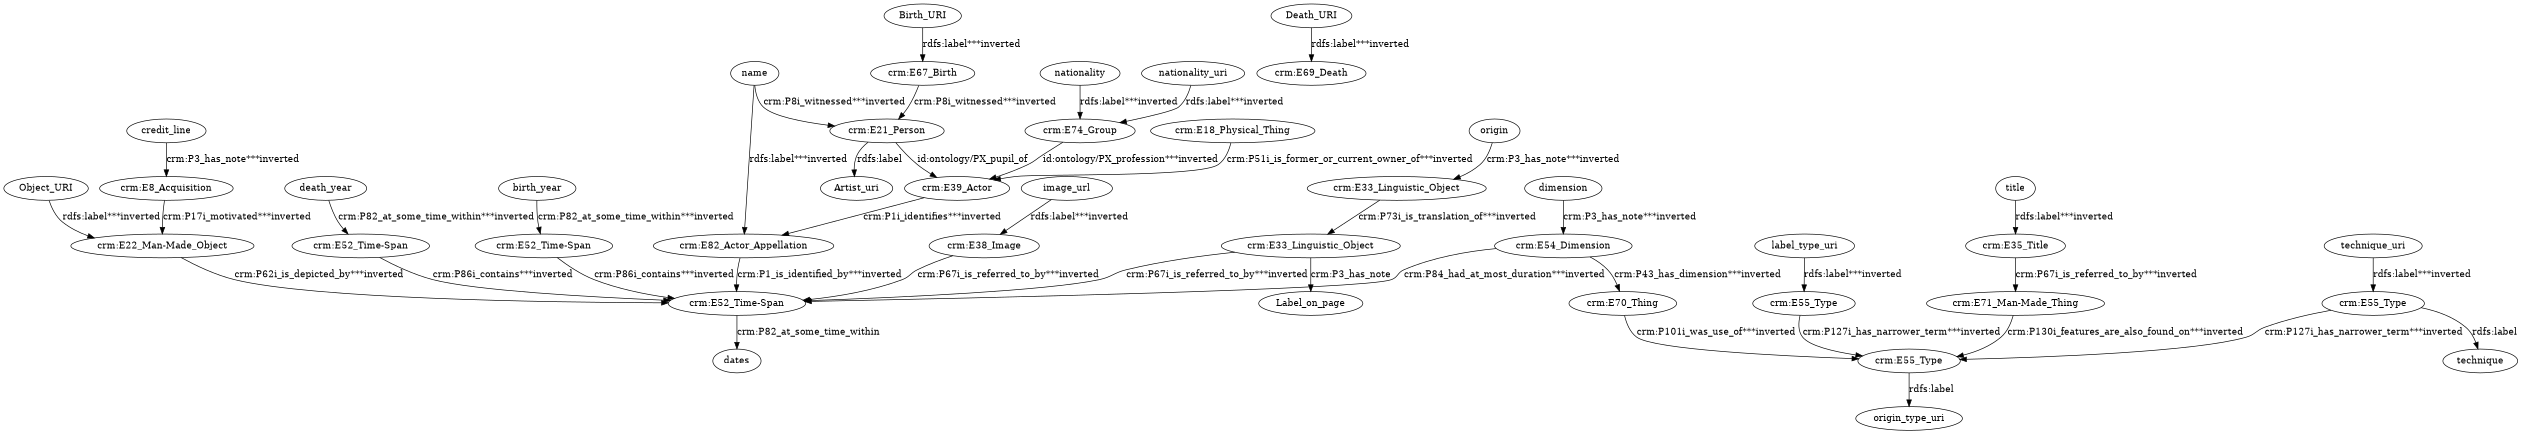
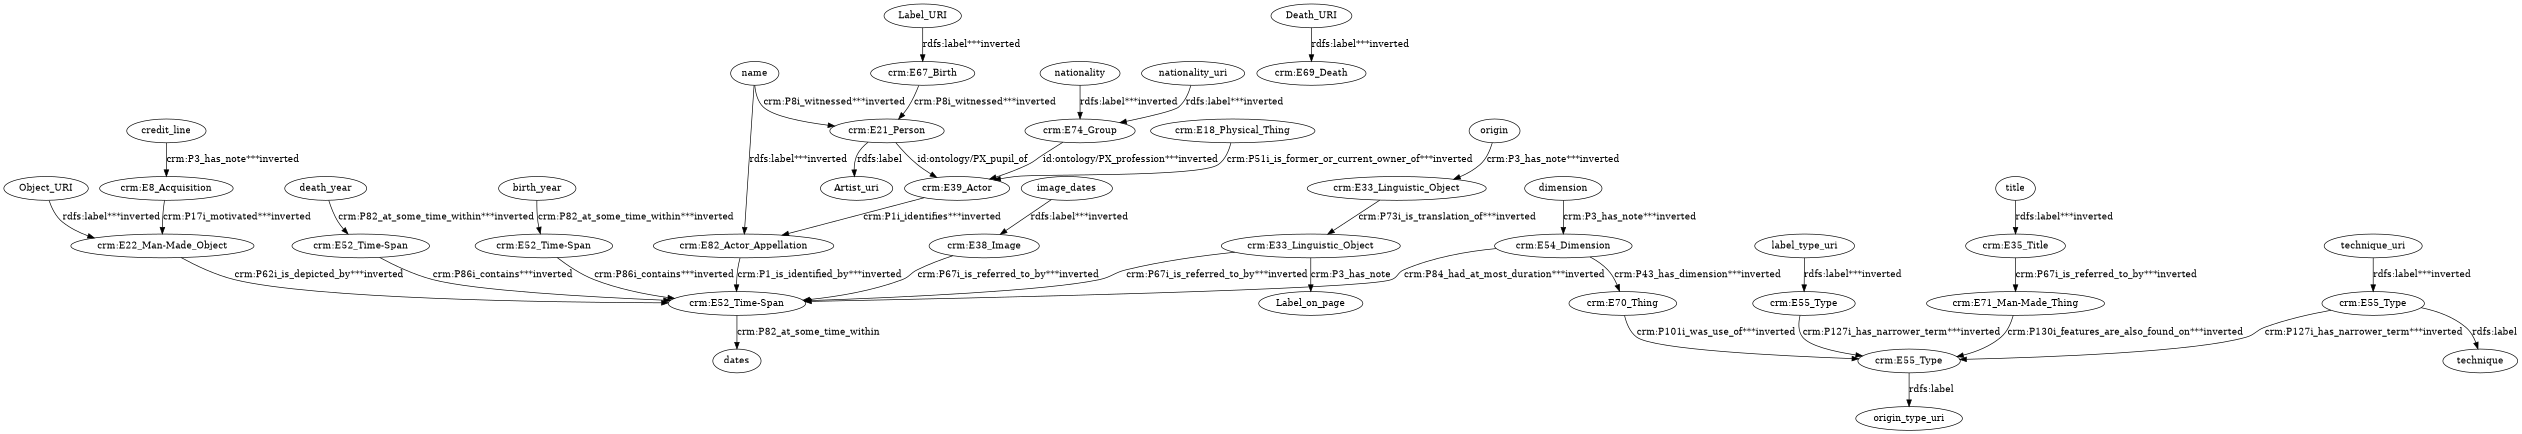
(923, 16) -> (923, 16)
(1067, 188) -> (1067, 188)
